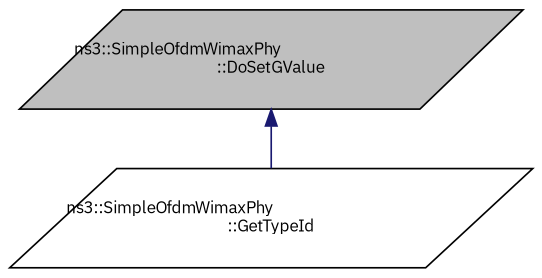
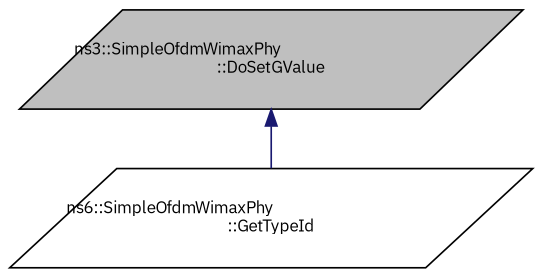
(271, 218) -> (271, 218)
